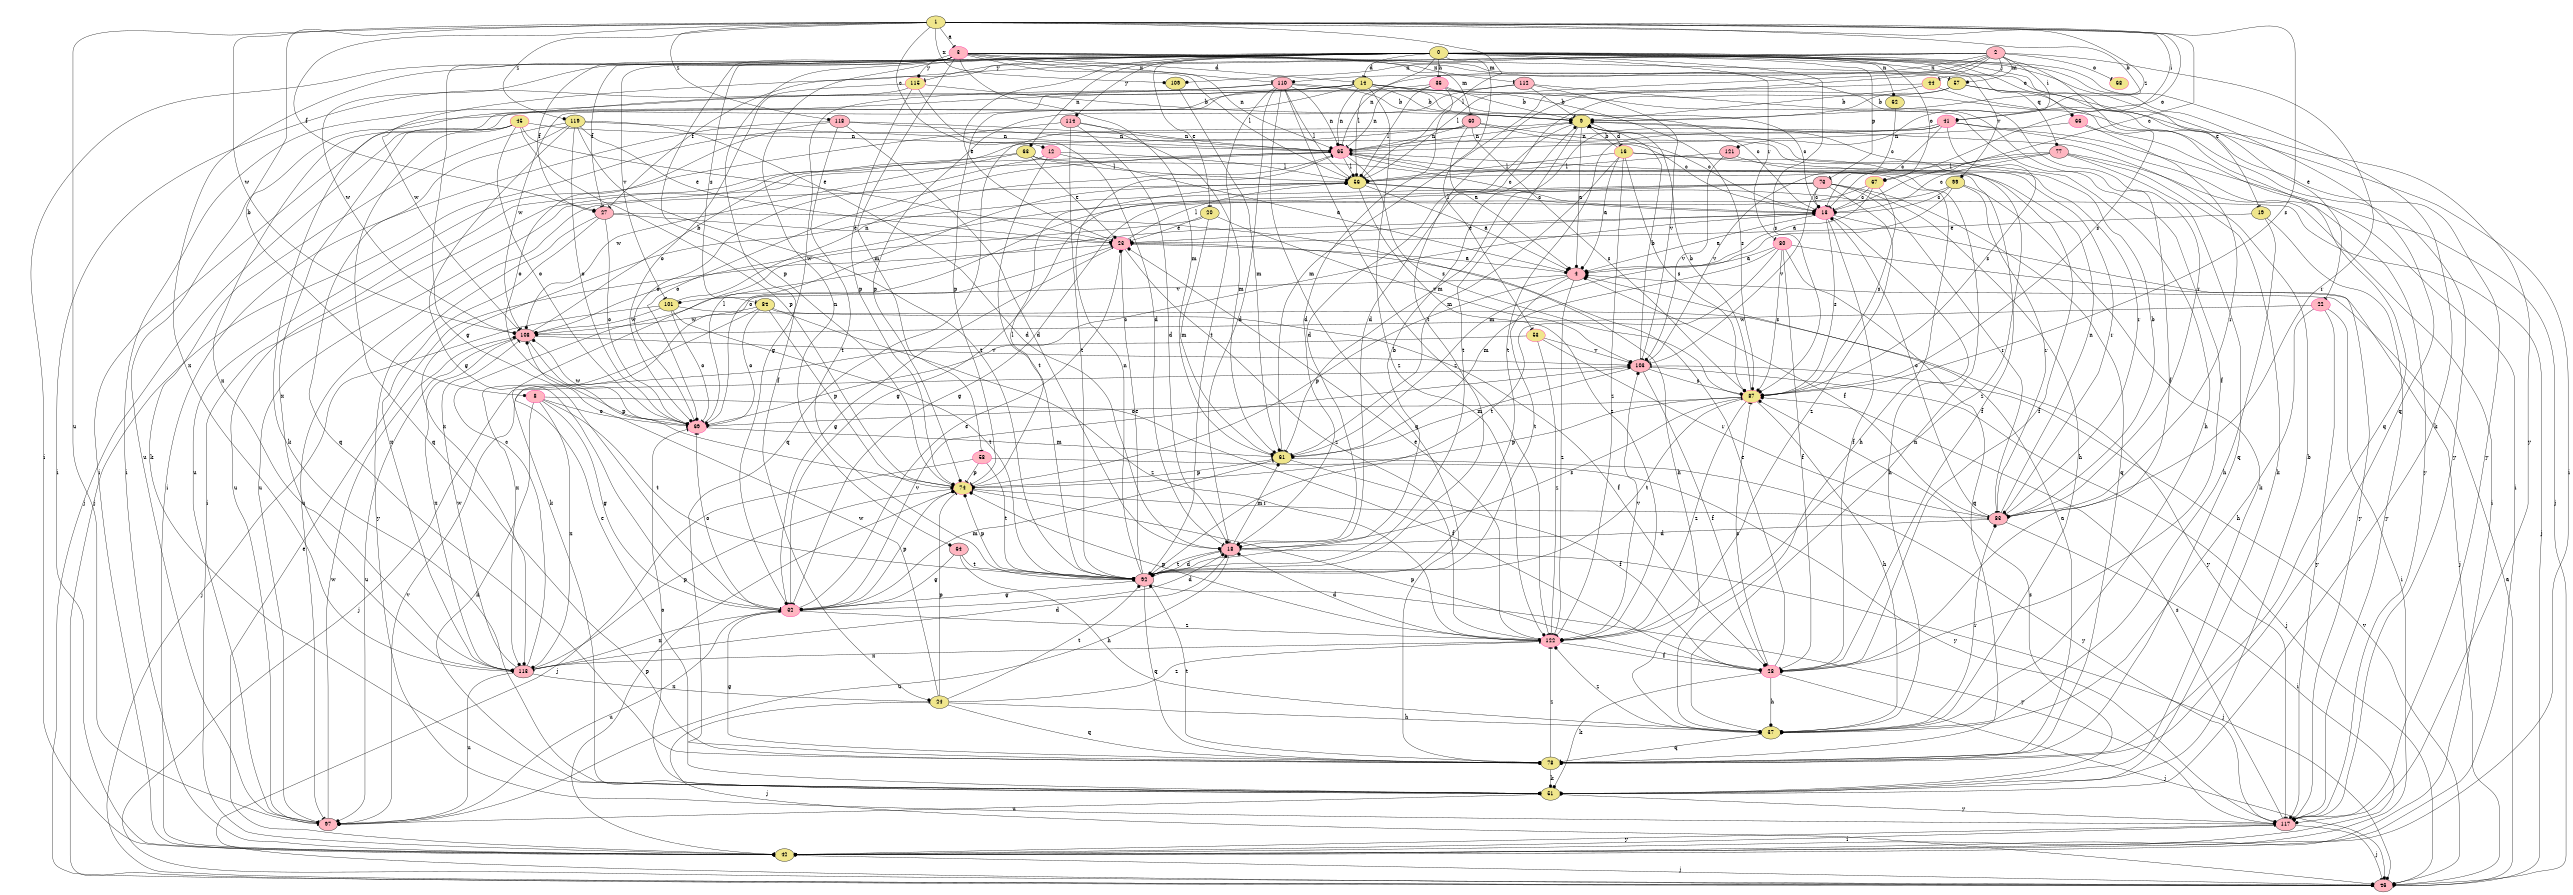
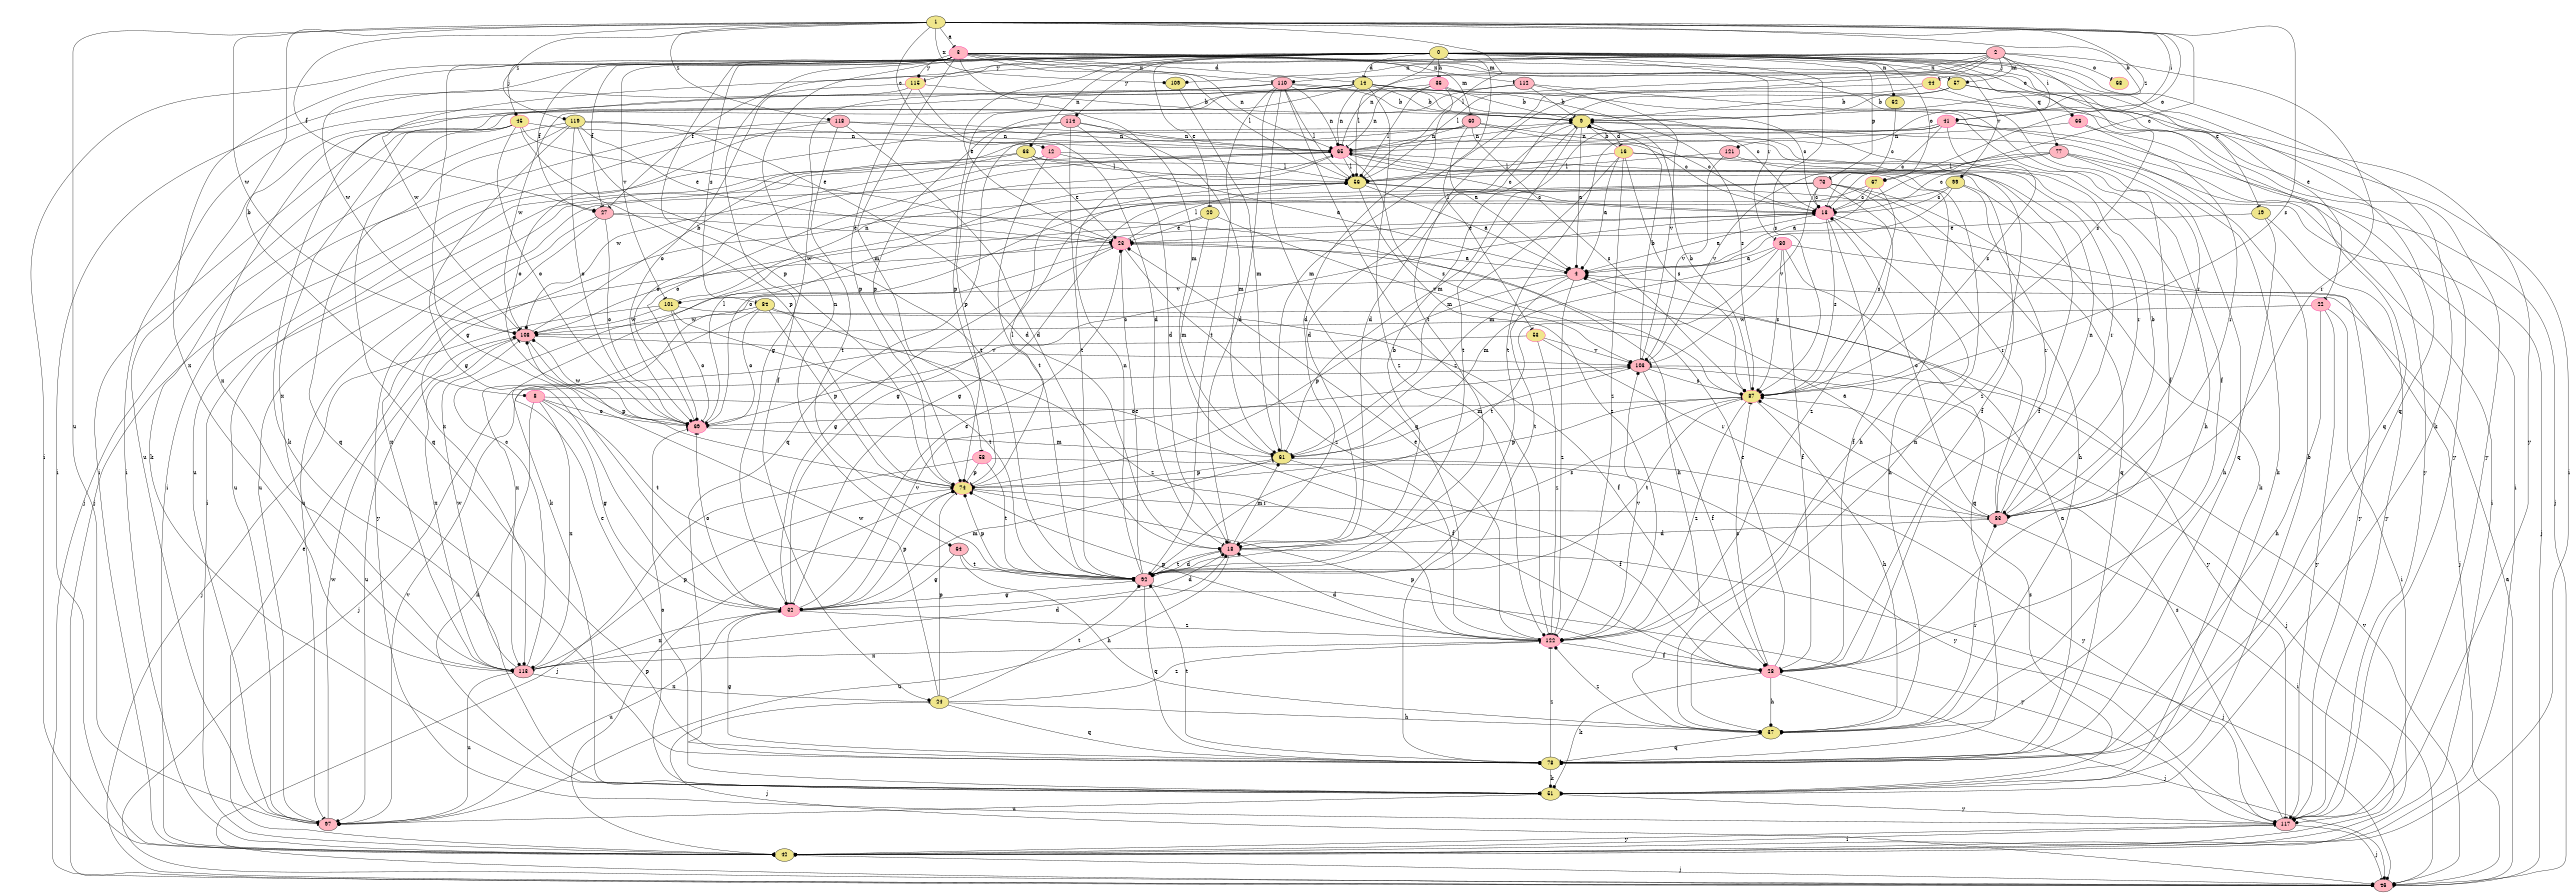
none -> (623, 61)
none -> (958, 281)
(1845, 396) -> (1845, 396)
(1407, 414) -> (1407, 414)
(2141, 639) -> (2111, 744)
